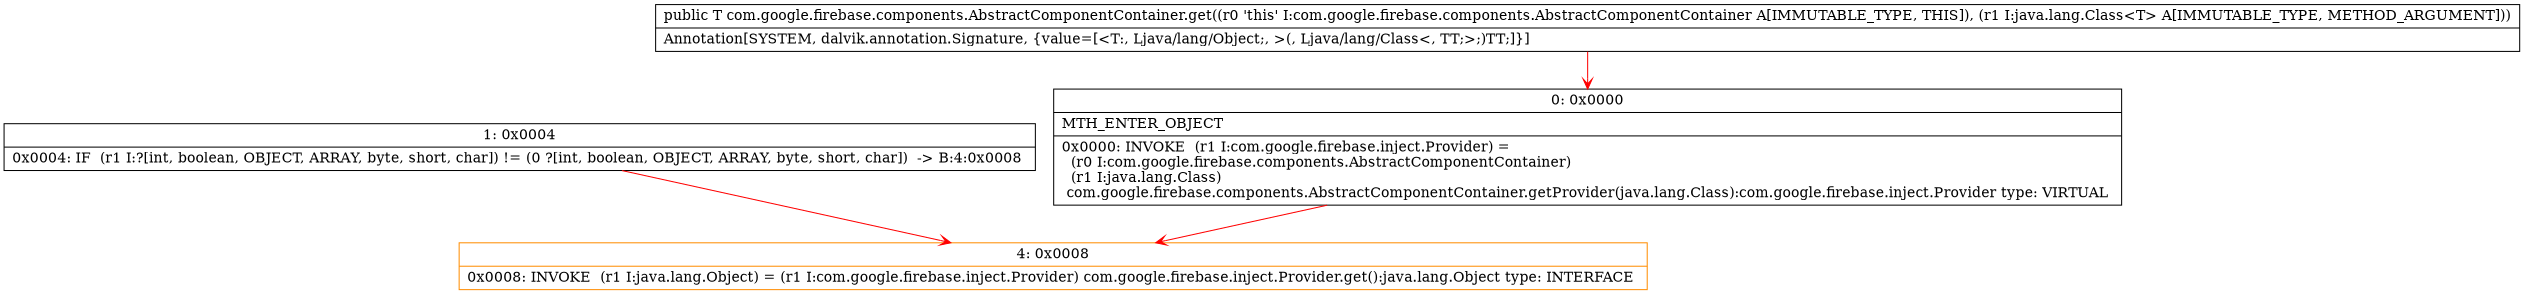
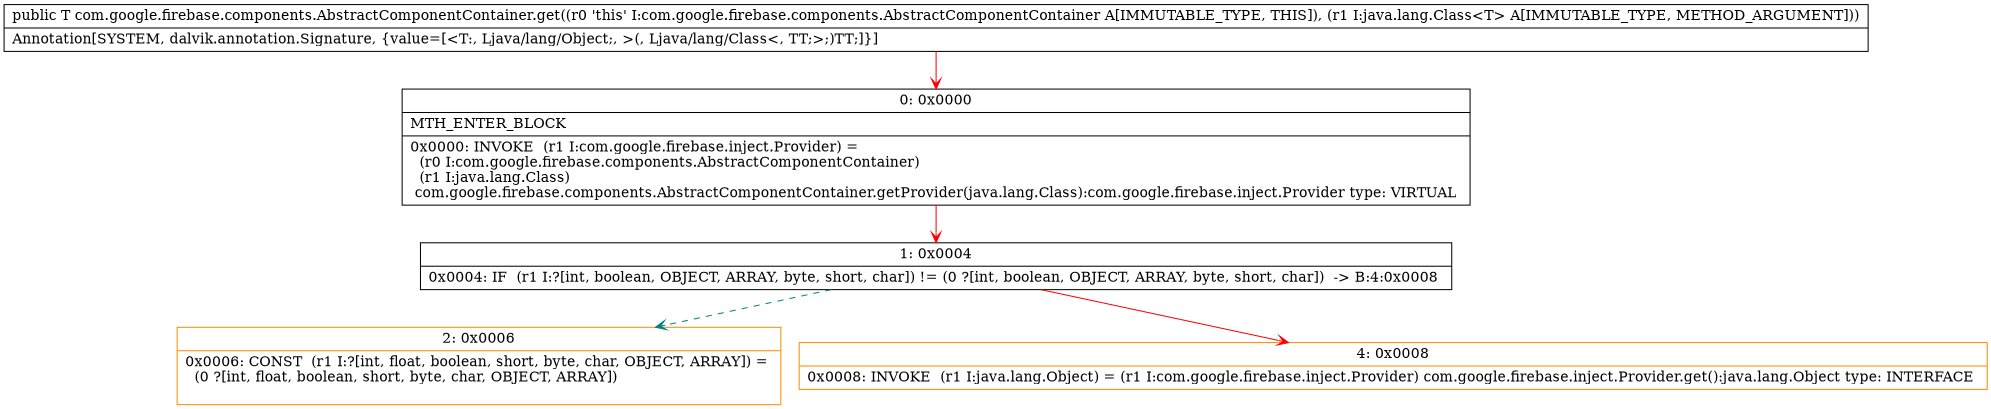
(1143, 124) -> (489, 124)
(1246, 223) -> (936, 219)
none -> (479, 366)
